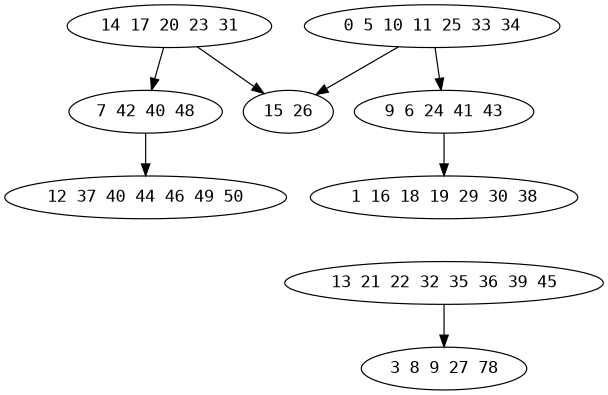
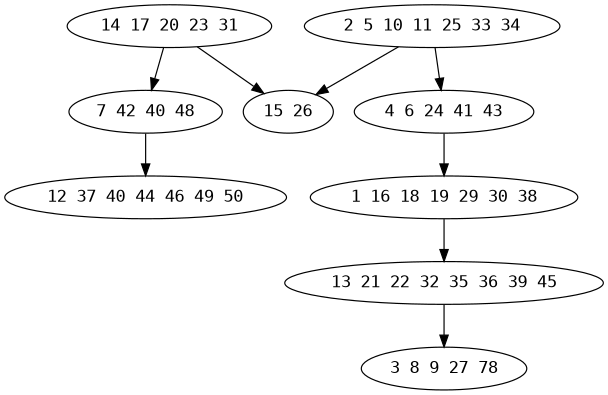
(432, 26) -> (432, 26)
(444, 112) -> (444, 112)
none -> (444, 234)
